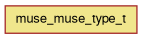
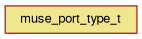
(71, 20) -> (71, 20)
